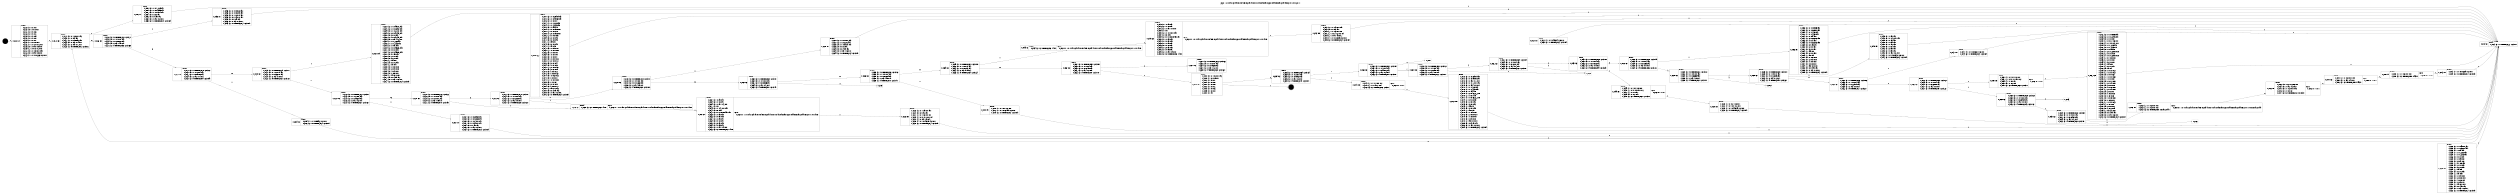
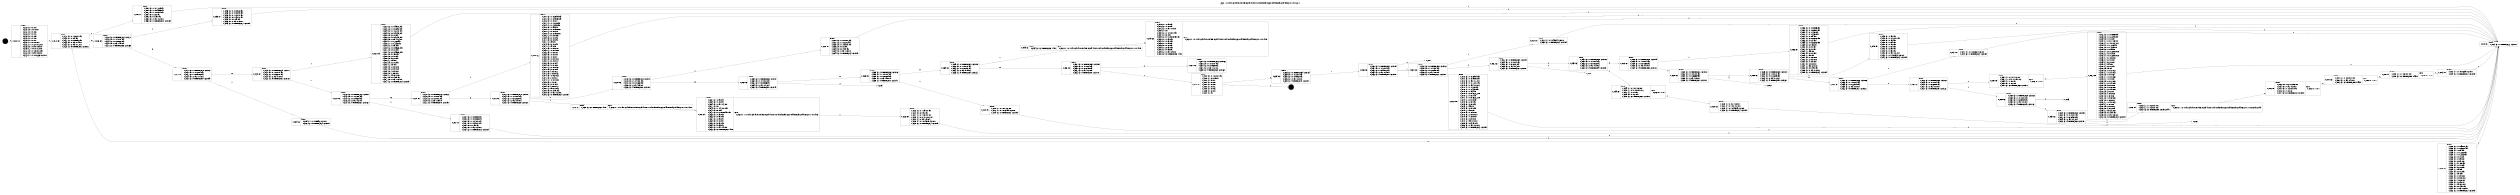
(1331, 33) -> none
(1516, 73) -> (1490, 54)
(1378, 85) -> none
(510, 108) -> (489, 77)
